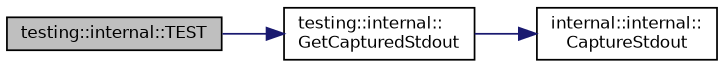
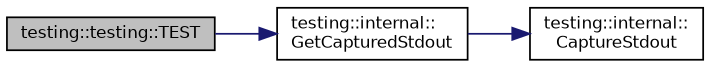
(114, 34) -> (111, 34)
(627, 34) -> (617, 34)
